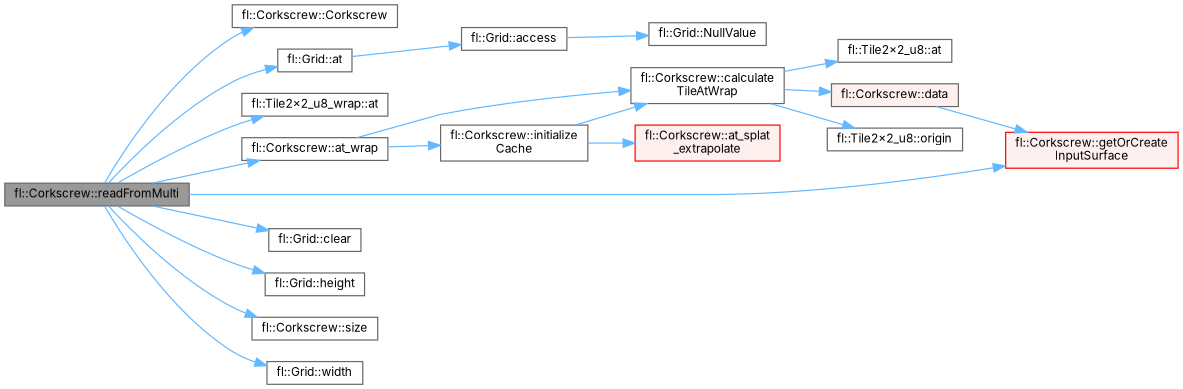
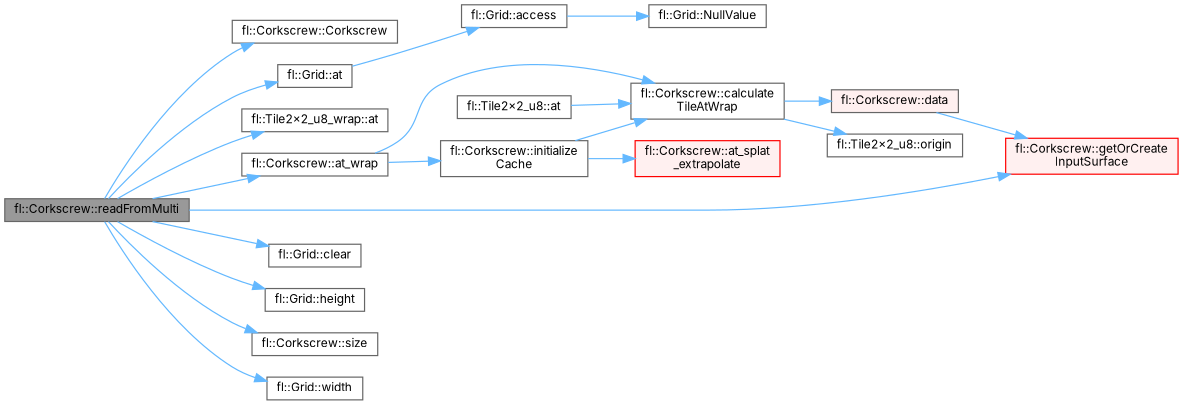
(805, 68) -> (595, 105)
